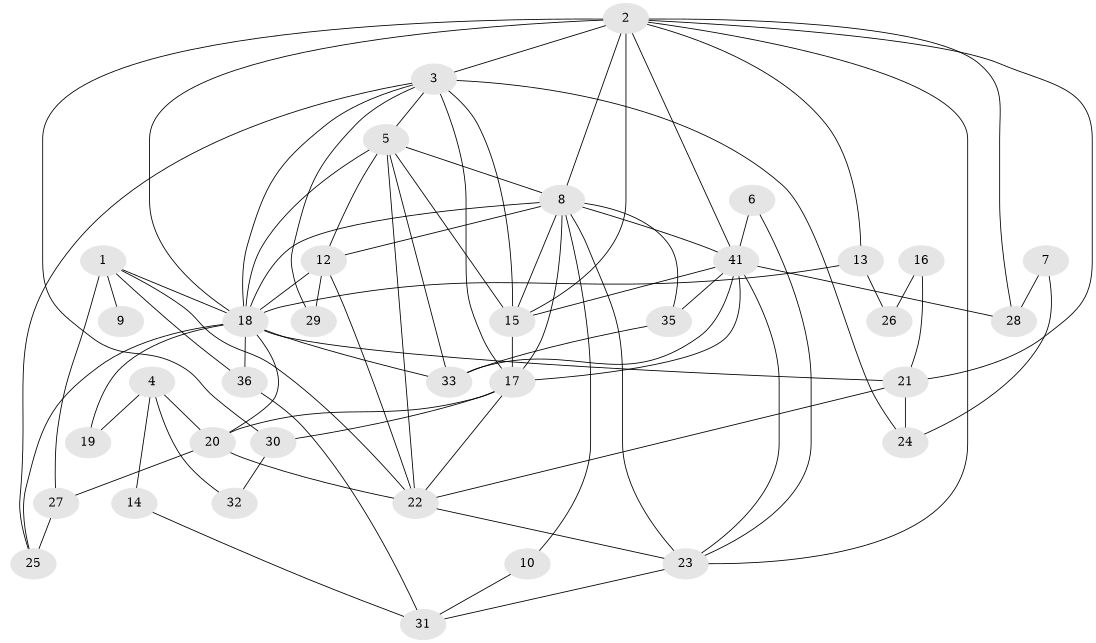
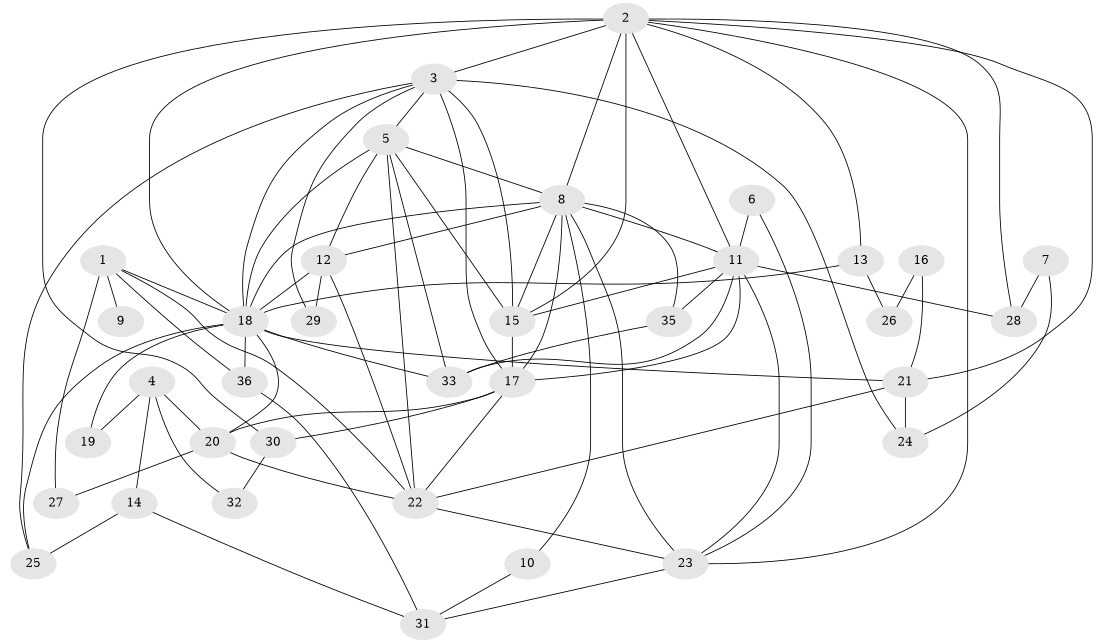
(736, 261) -> (736, 261)
(45, 533) -> (84, 534)
